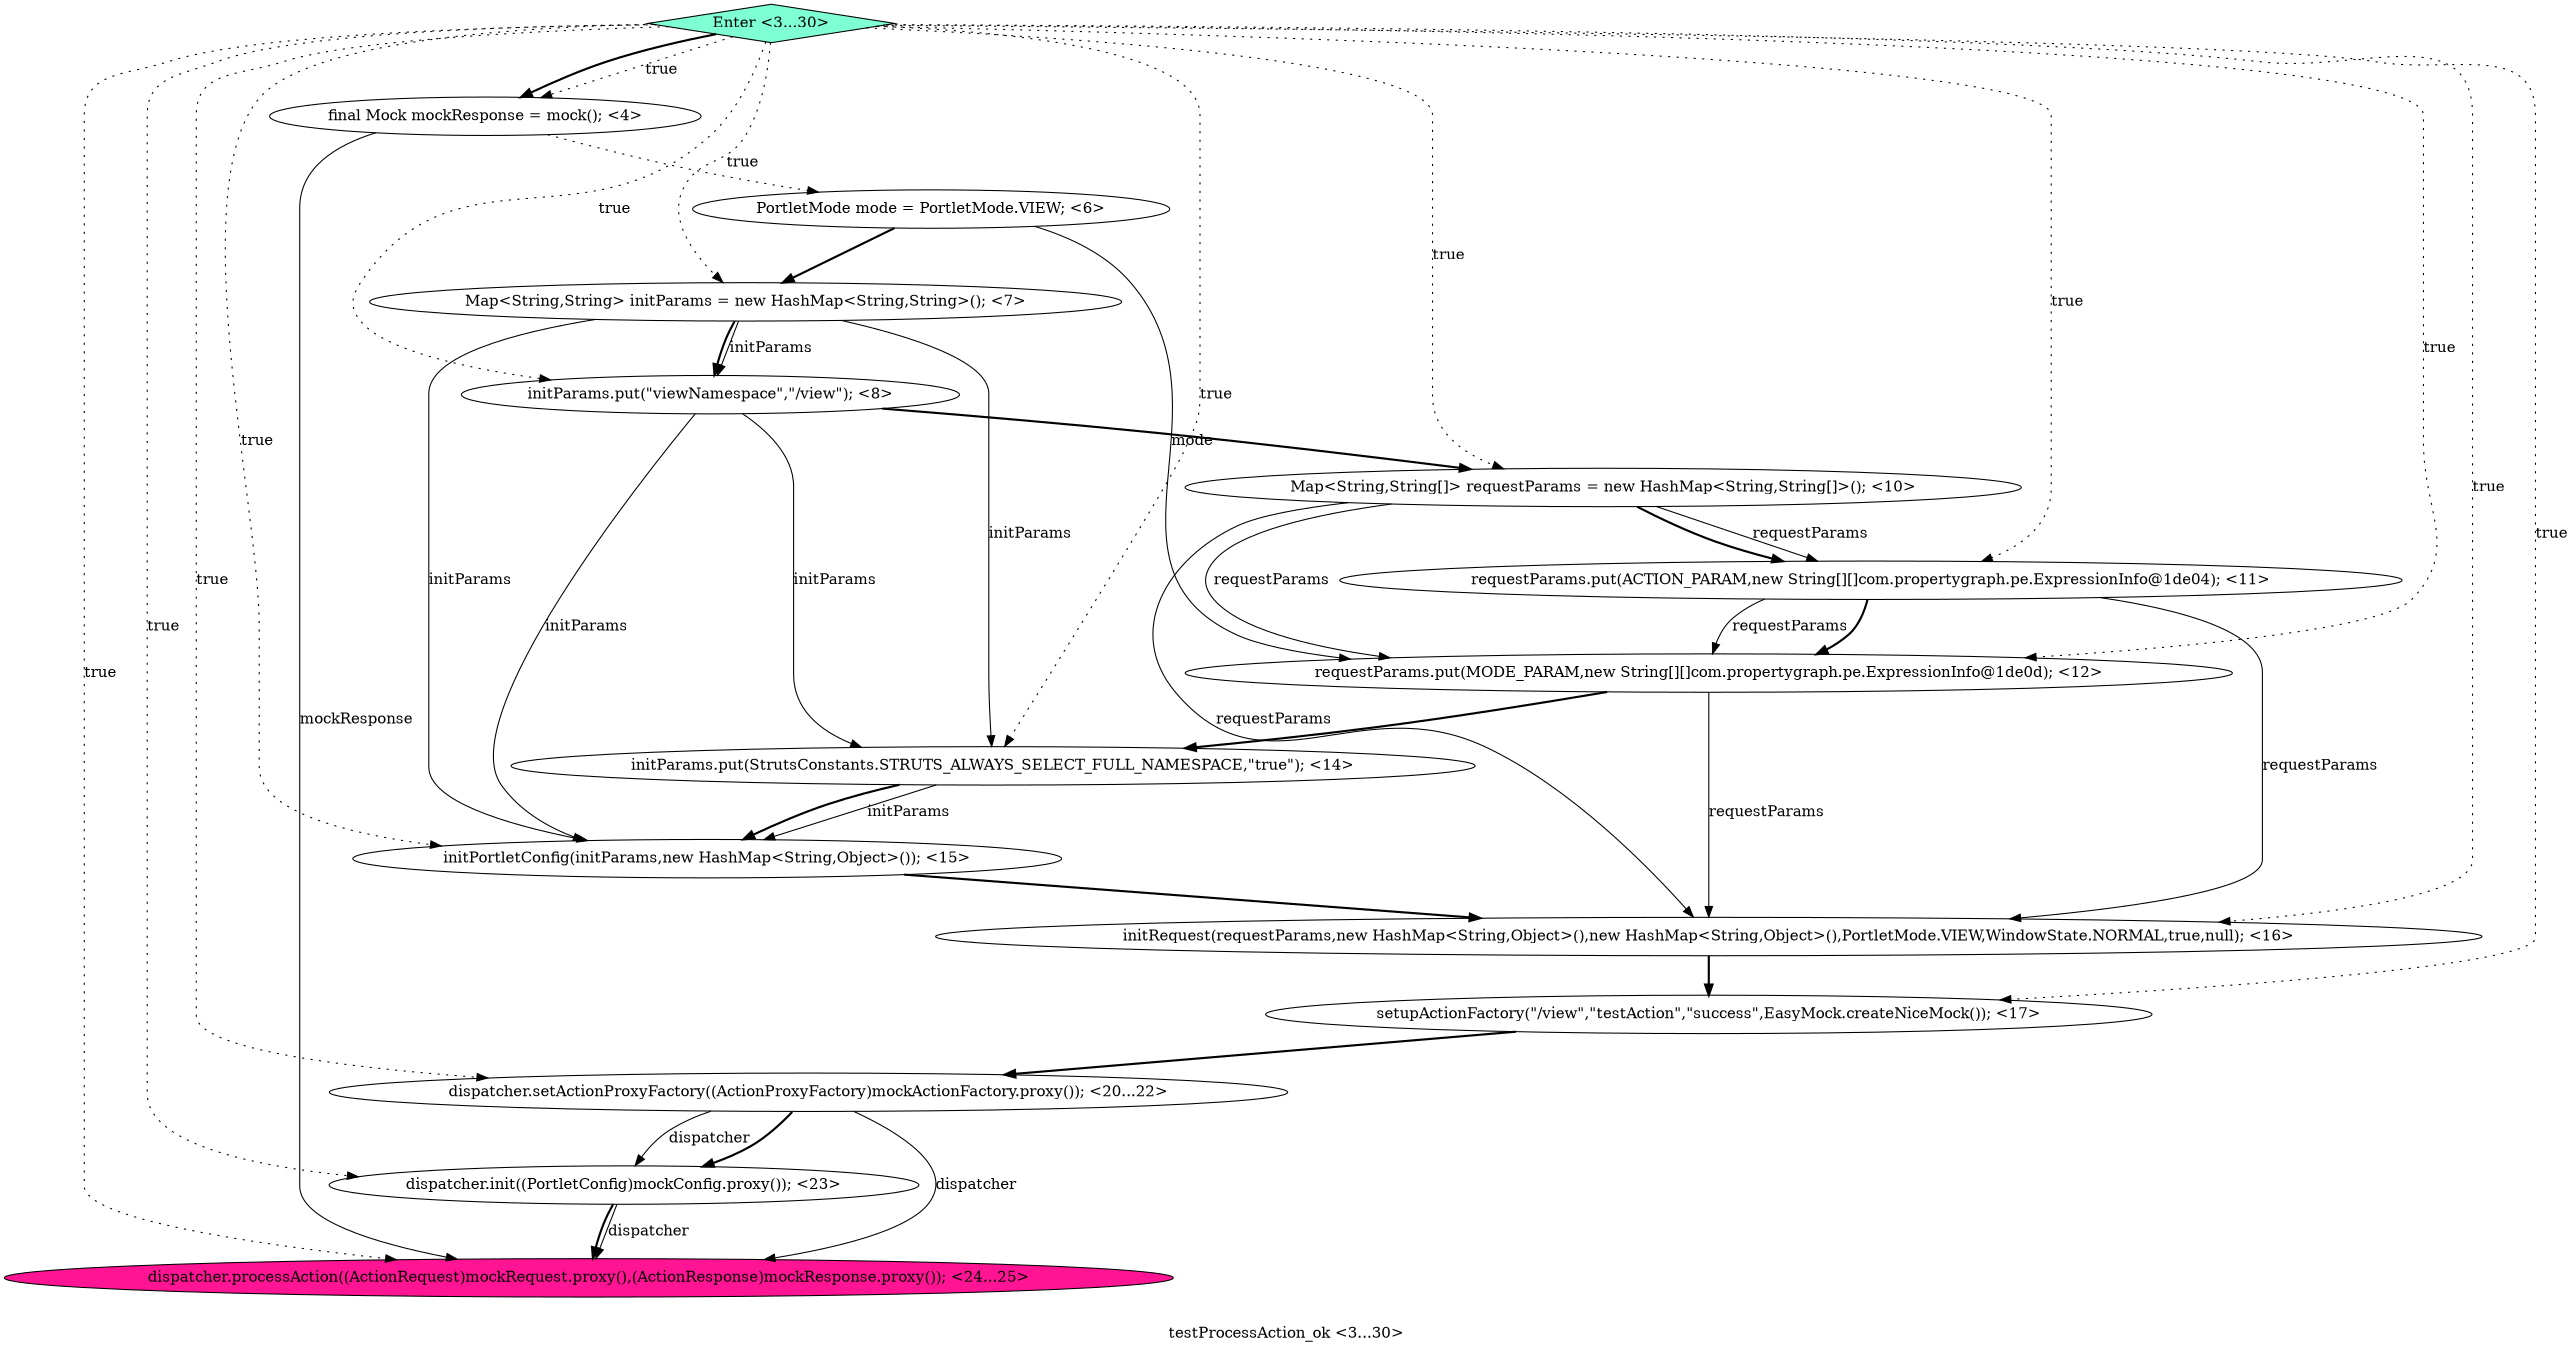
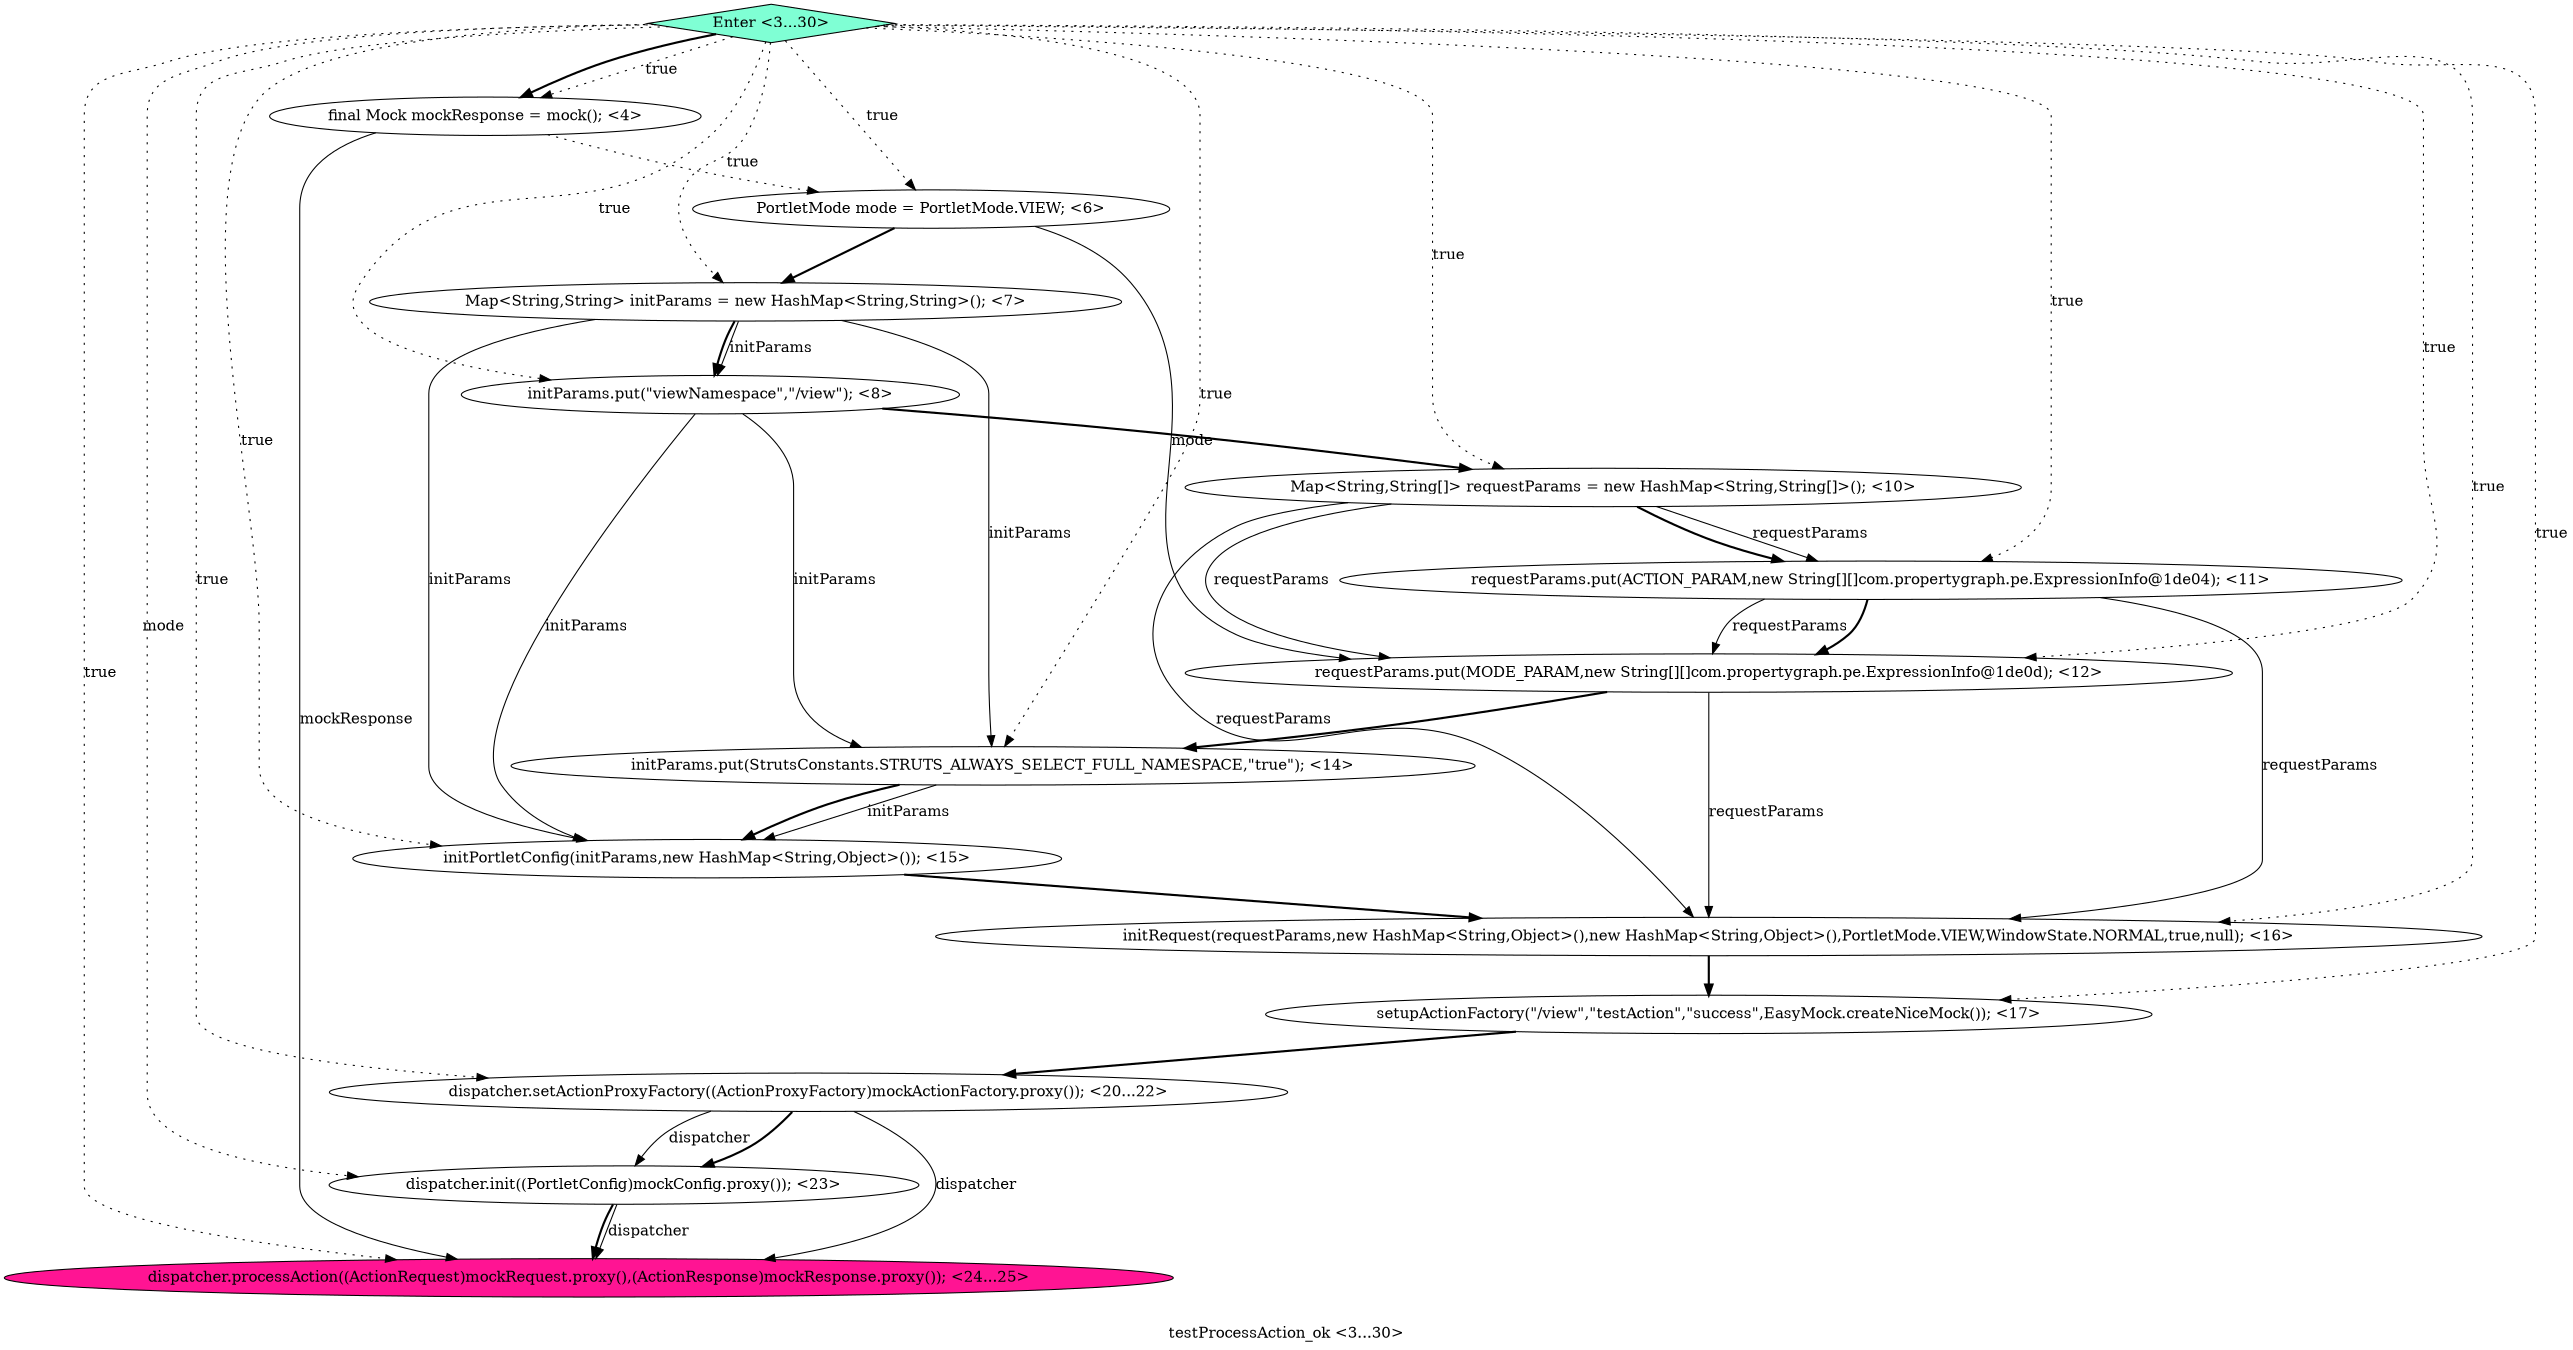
none -> (847, 111)
(164, 627) -> (164, 627)
